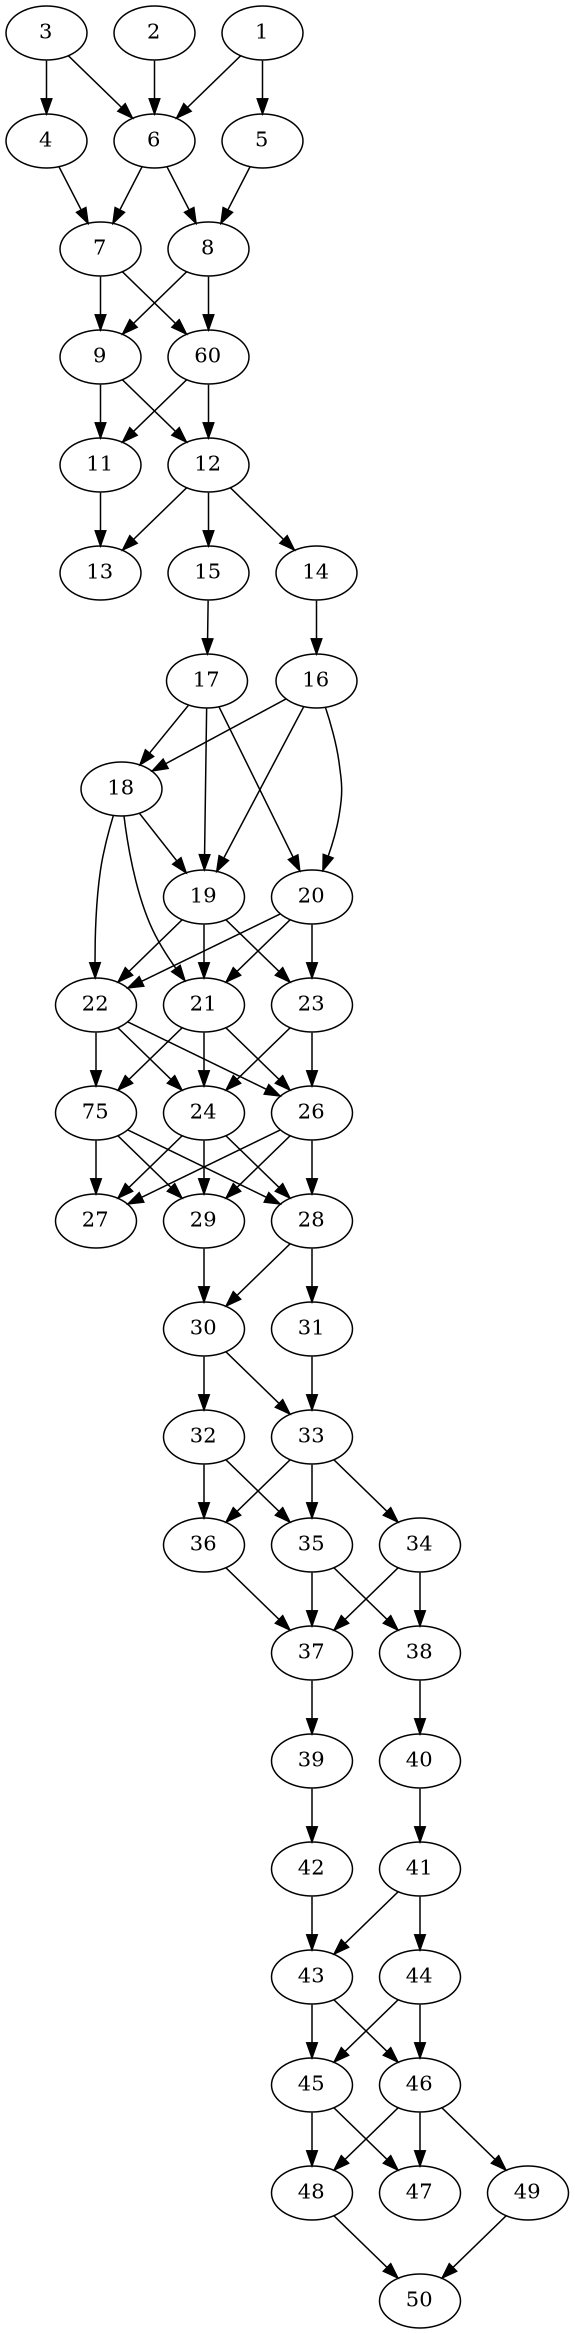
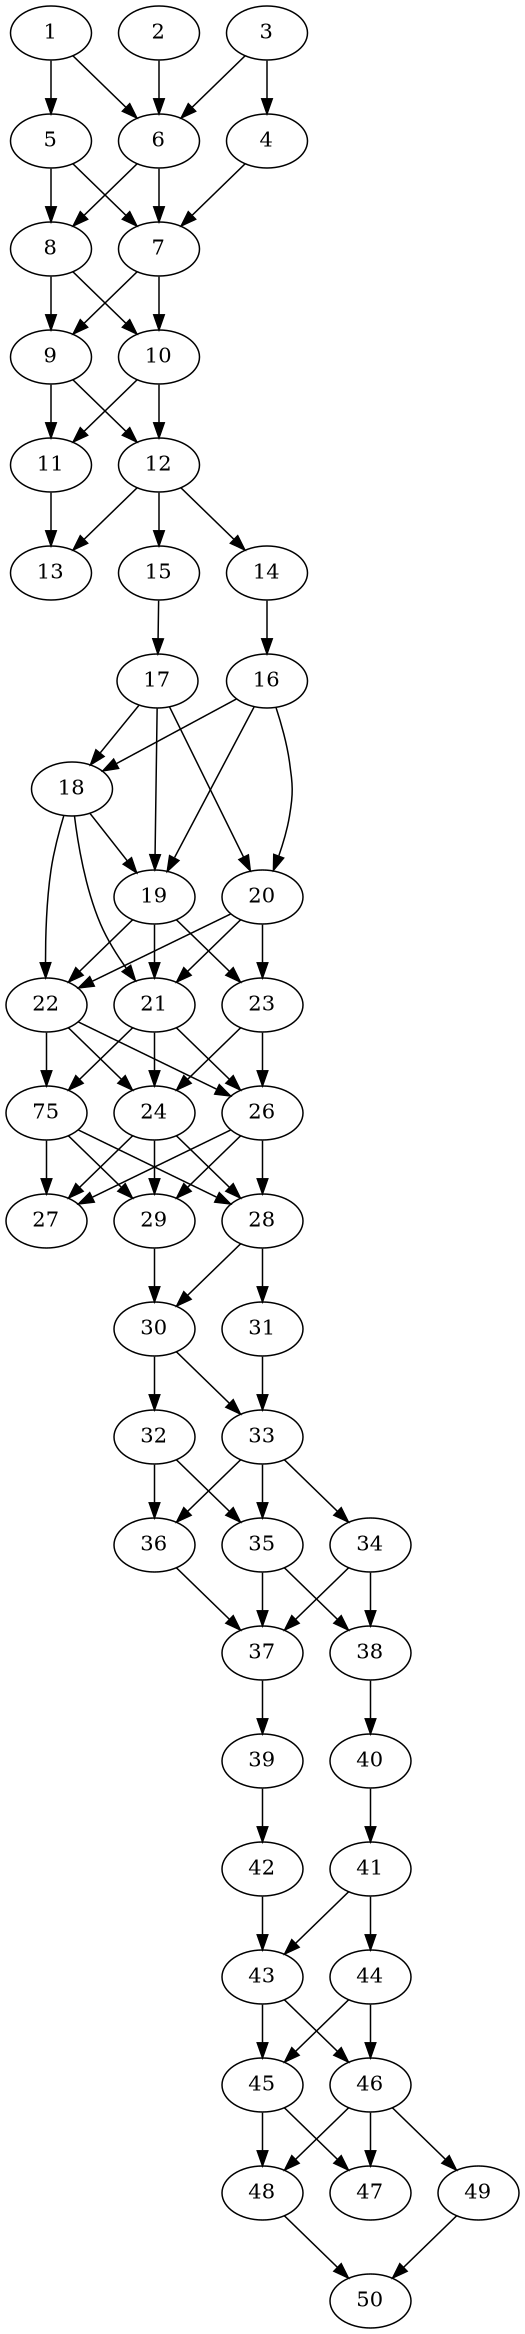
none -> (98, 188)
(208, 357) -> (159, 357)
